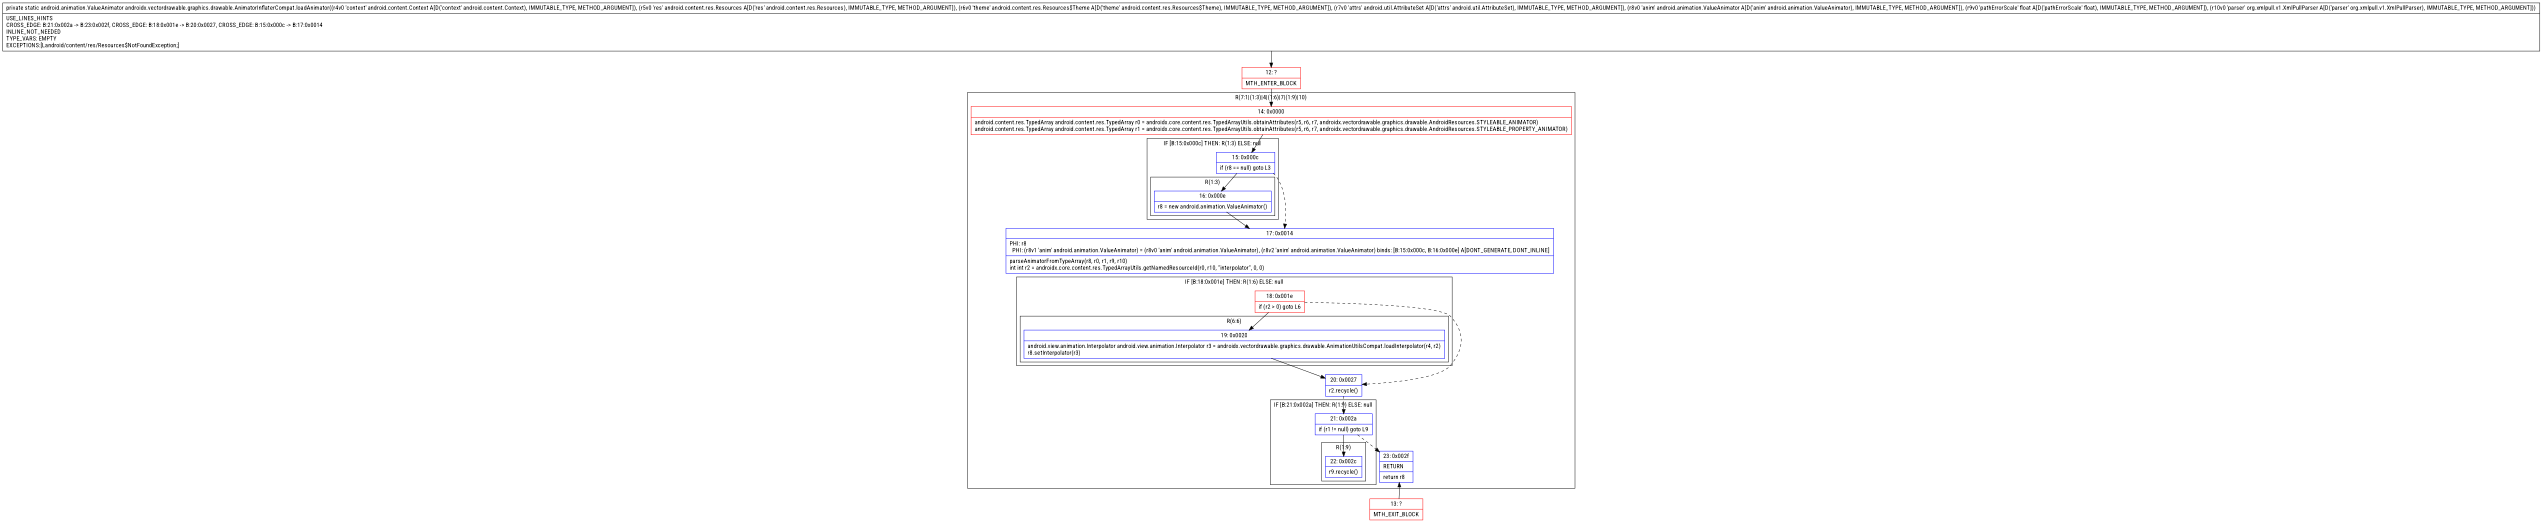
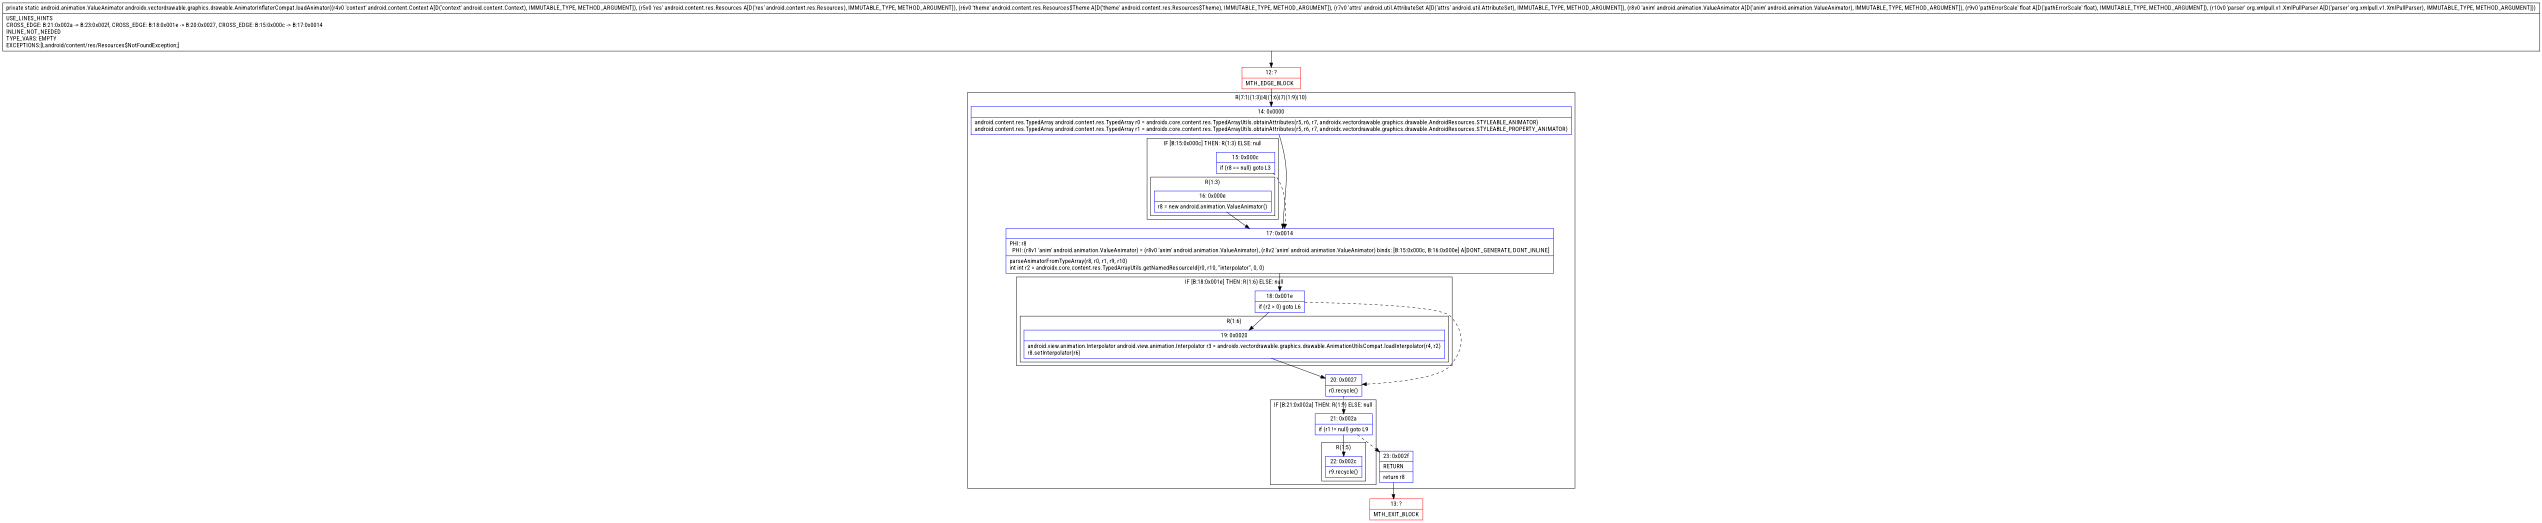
(1271, 83) -> (1270, 83)
(1271, 121) -> (1271, 121)
(1258, 142) -> (1286, 179)
(1231, 180) -> none
none -> (1280, 280)
(1280, 302) -> (1280, 302)
(1234, 321) -> (1234, 321)
(1054, 353) -> (1054, 353)
(1344, 391) -> (1344, 391)
(1344, 448) -> (1344, 448)
(1399, 493) -> (1393, 491)
